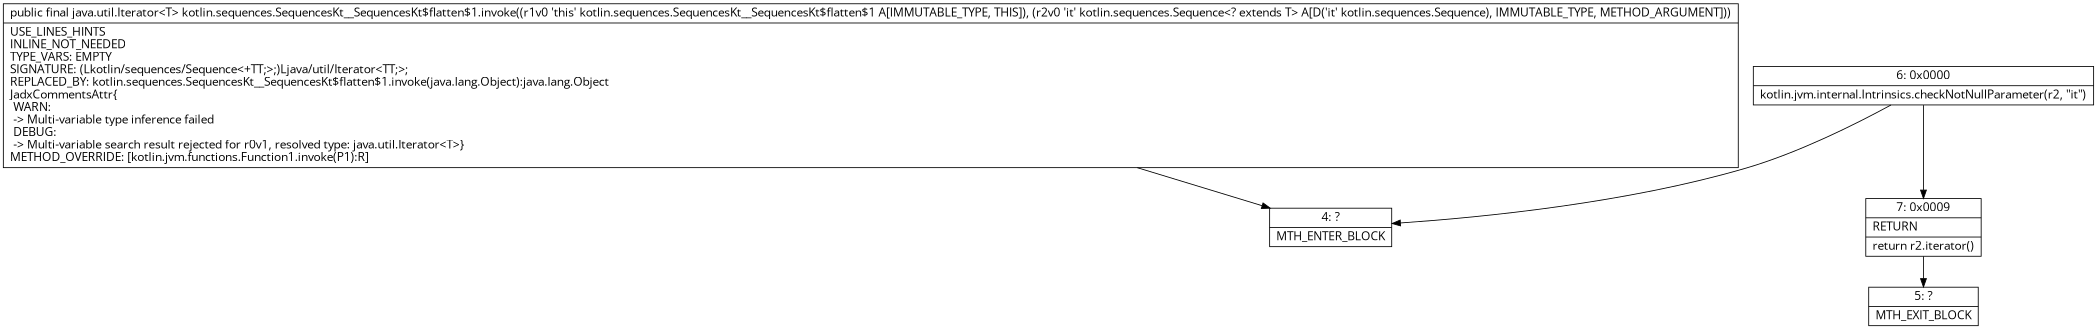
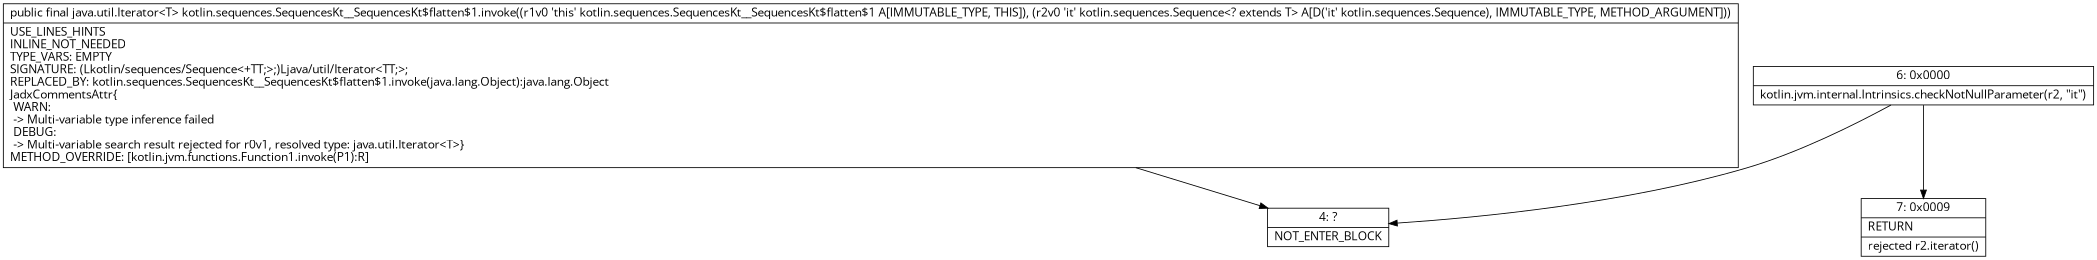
(1331, 237) -> (1328, 237)
(1923, 246) -> (1923, 246)
(1923, 306) -> none
